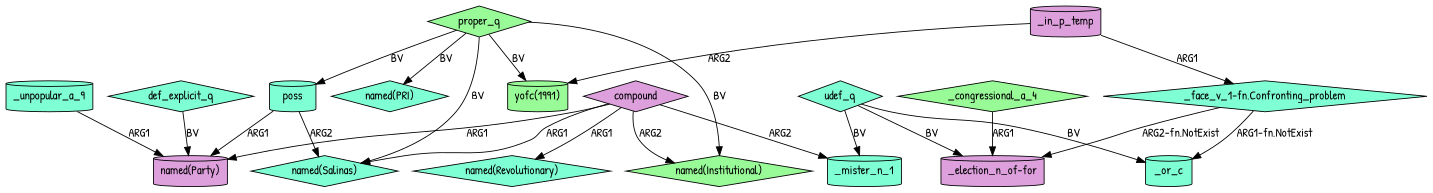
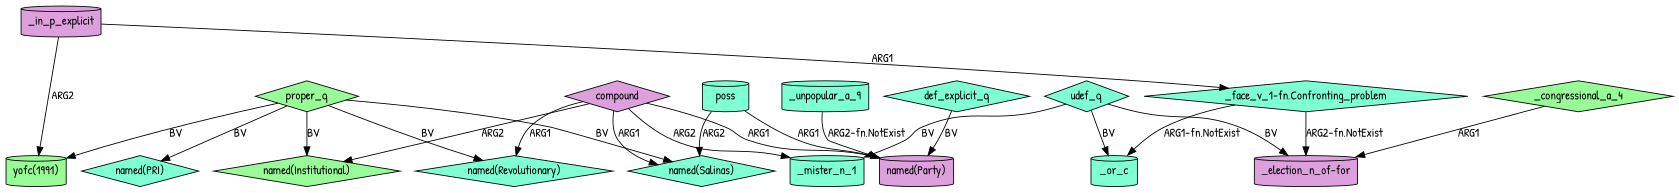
(1066, 21) -> (61, 21)
(390, 55) -> (401, 133)
(139, 134) -> (867, 134)
